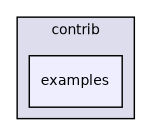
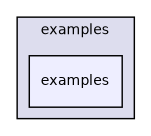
(76, 31) -> (76, 31)
